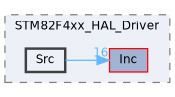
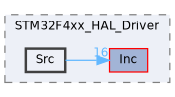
(87, 26) -> (87, 26)
